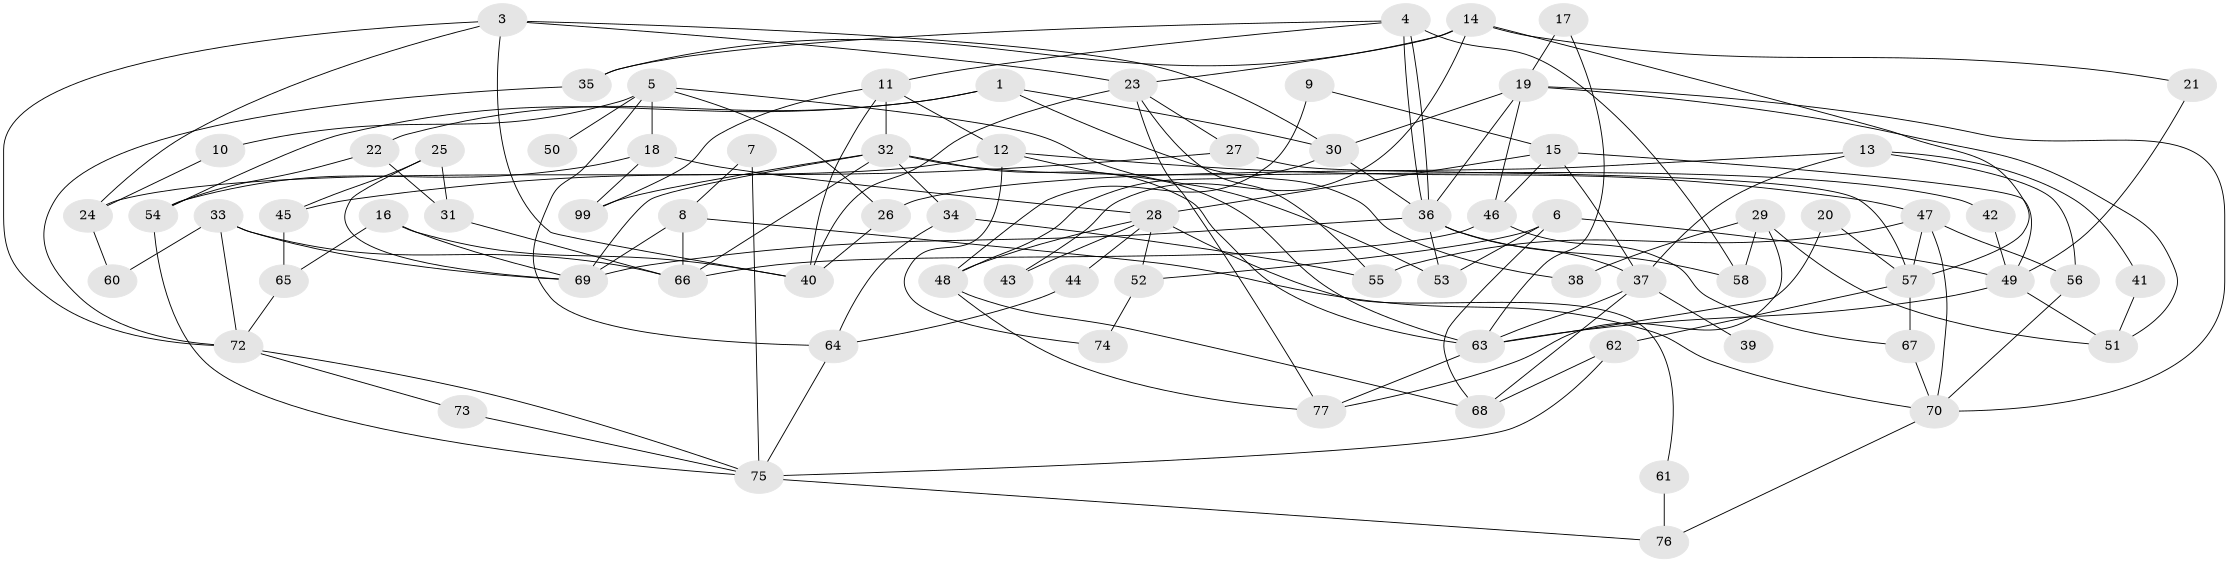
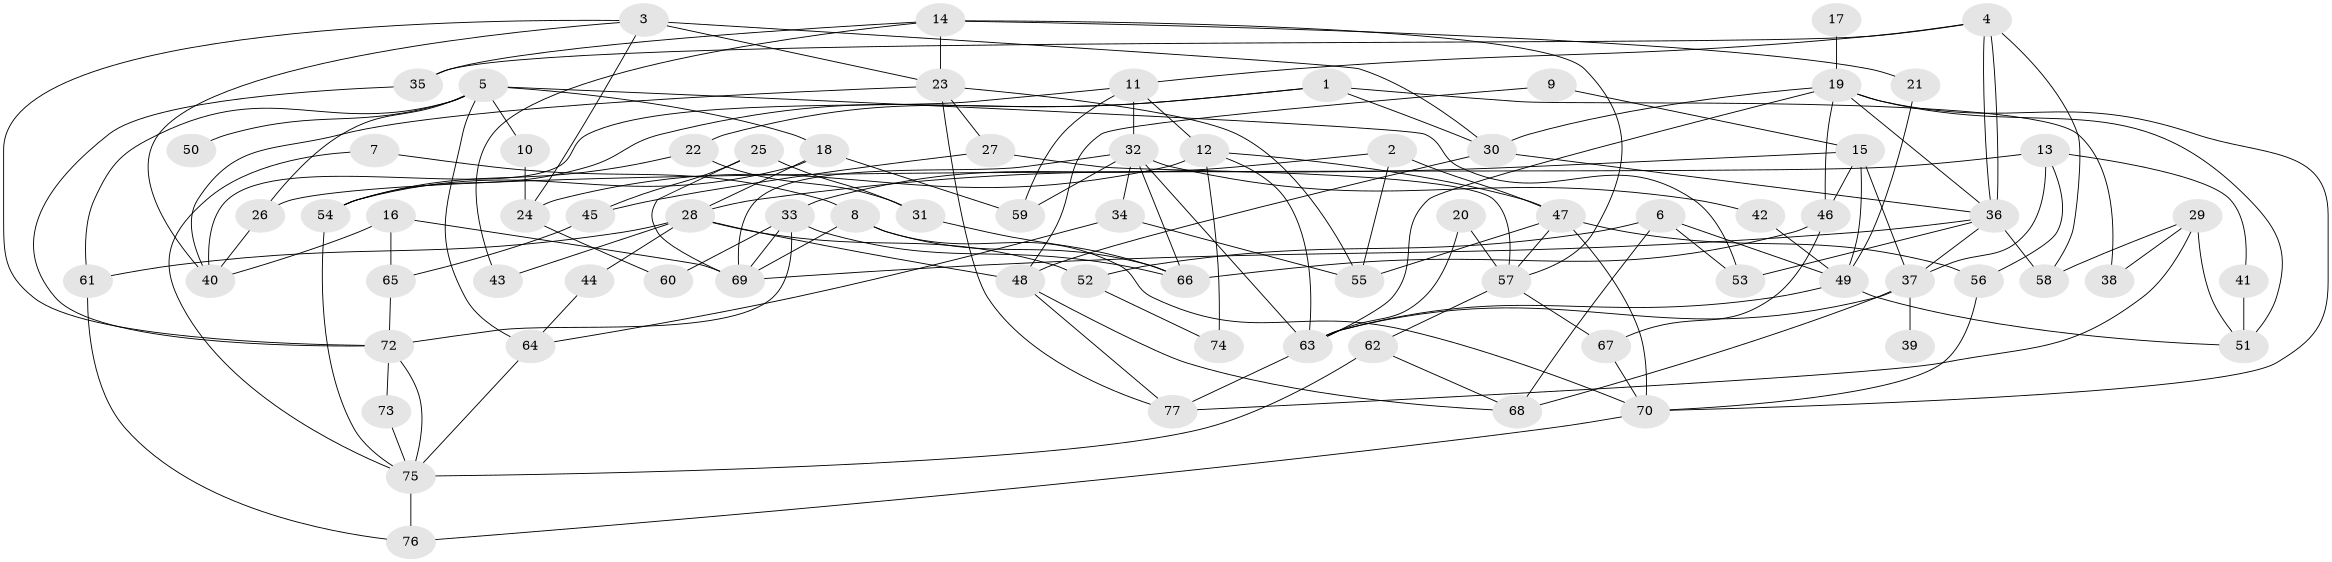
none -> (231, 111)
none -> (1392, 151)
(1600, 204) -> (1574, 154)
(583, 216) -> (1020, 216)
